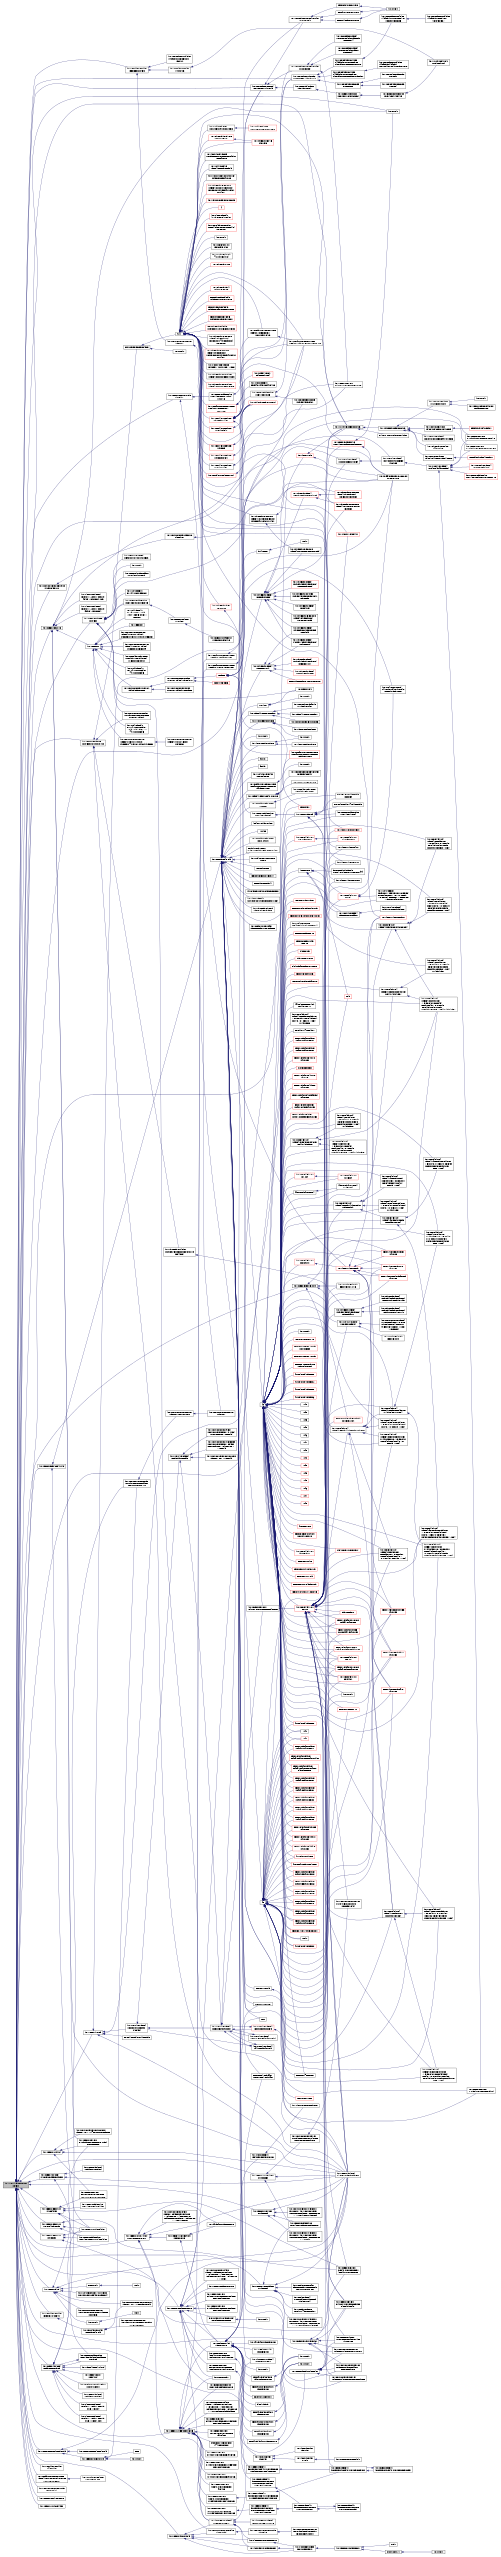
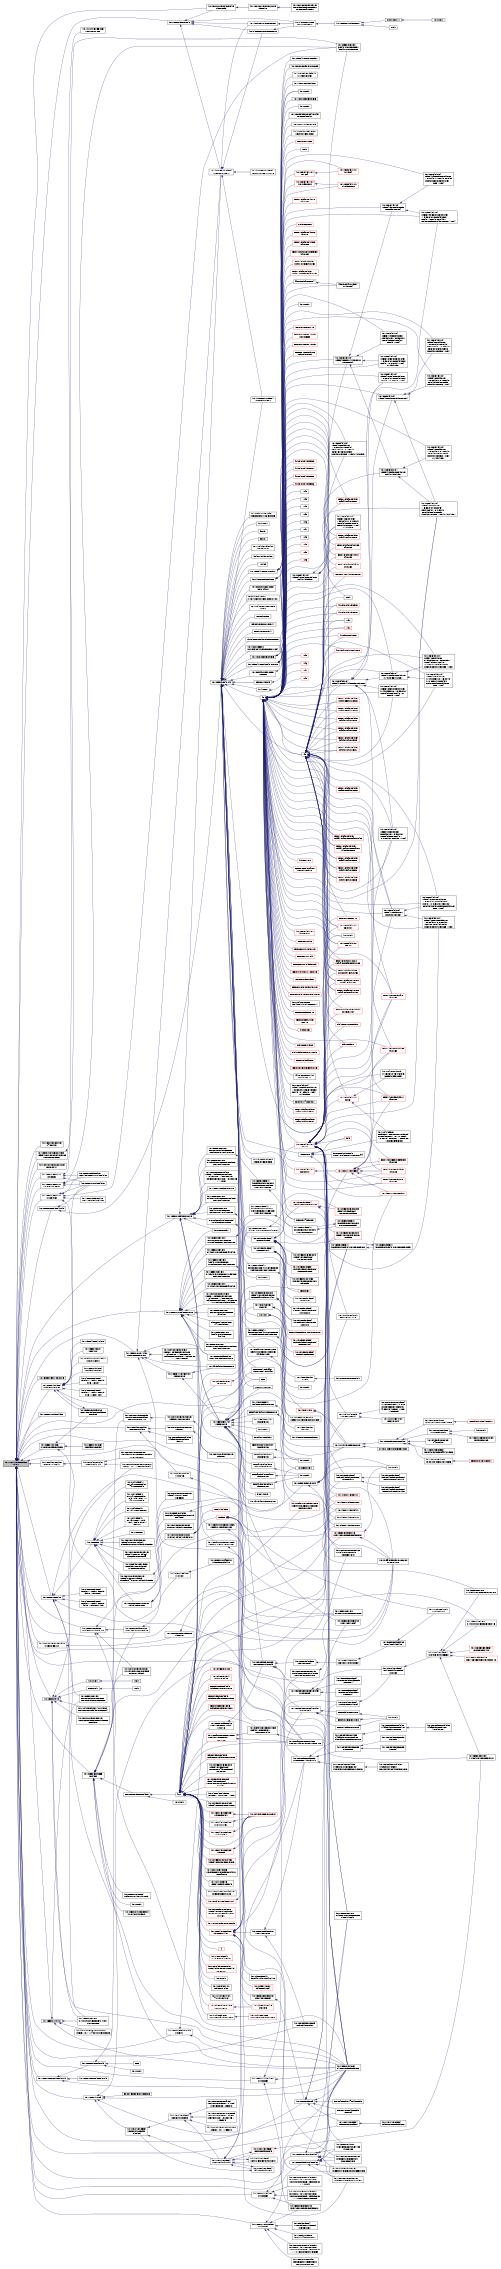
(280, 1642) -> (282, 737)
